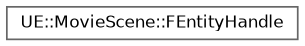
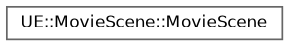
(152, 23) -> (145, 23)
